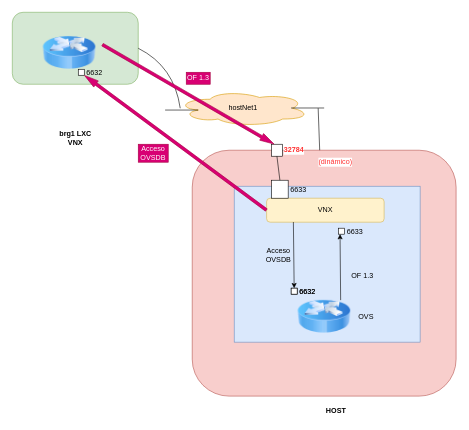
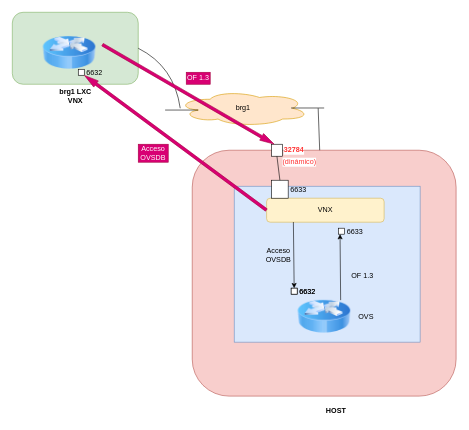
(243, 108) -> (243, 108)
(75, 138) -> (75, 96)
(336, 162) -> (300, 162)
